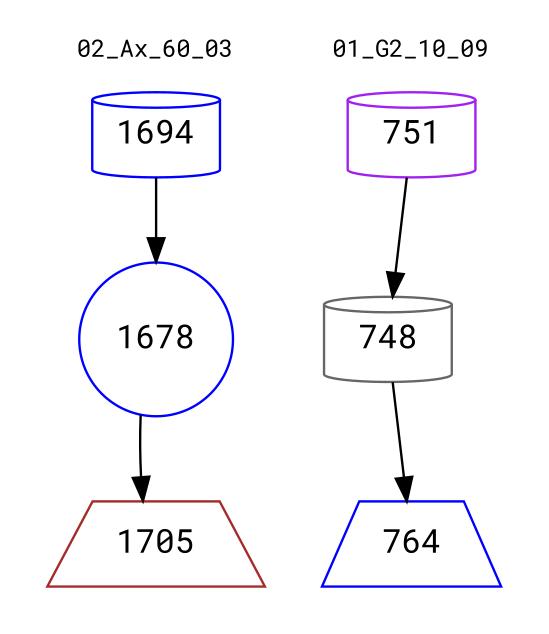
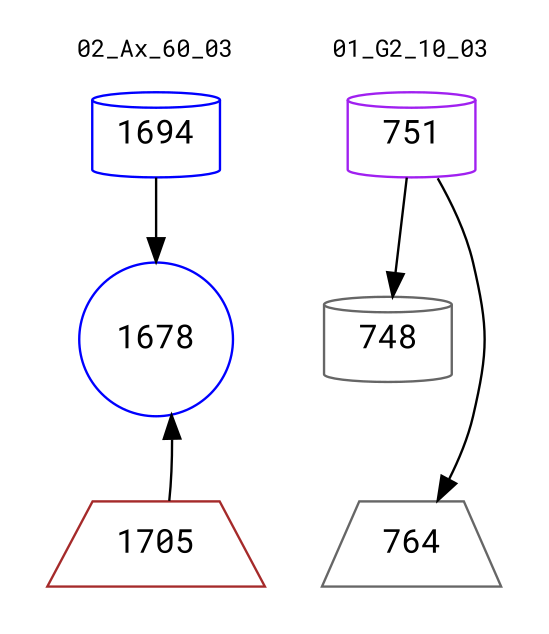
(412, 51) -> (412, 51)
(398, 430) -> (484, 327)
(140, 446) -> (171, 470)
(412, 544) -> (412, 544)
